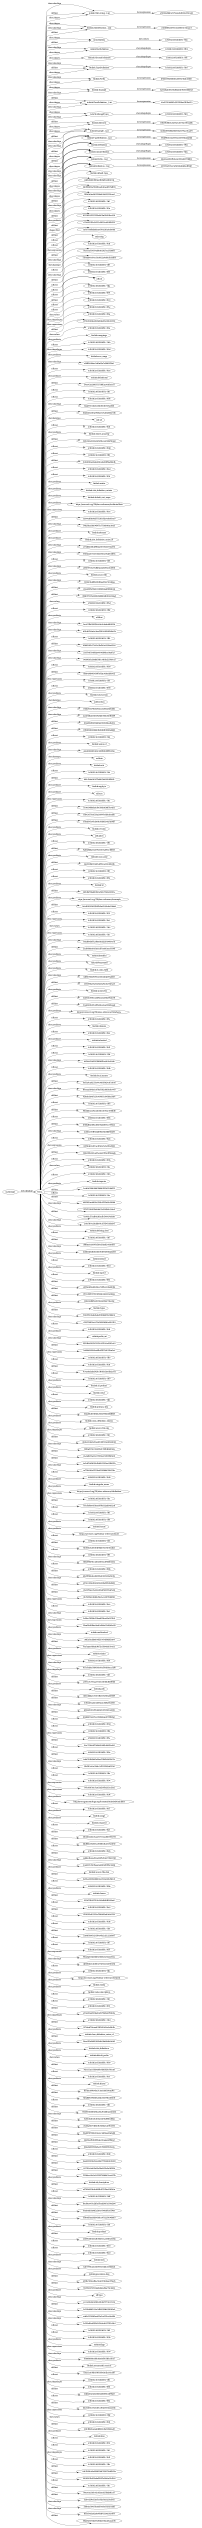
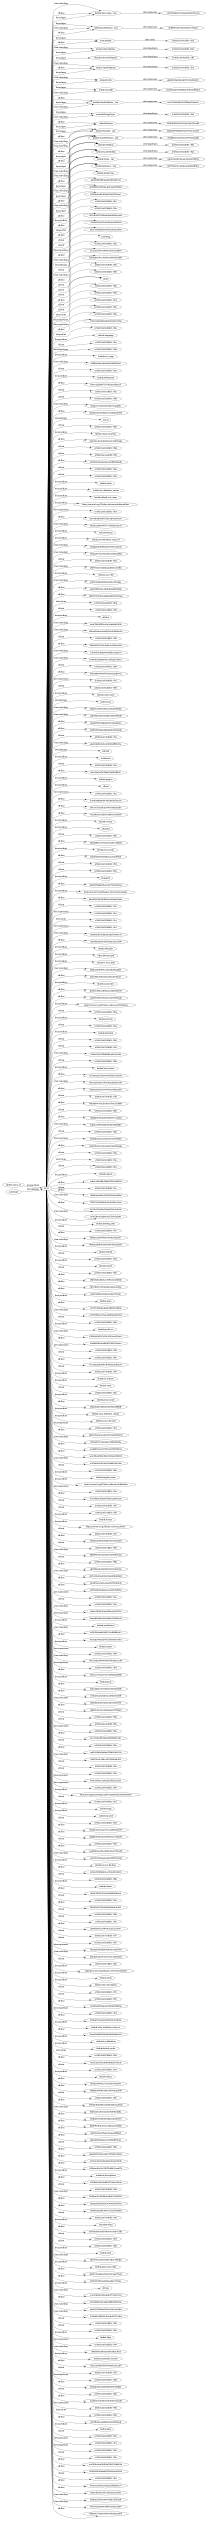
(41, 948) -> (32, 1187)
(55, 2445) -> (61, 2438)
